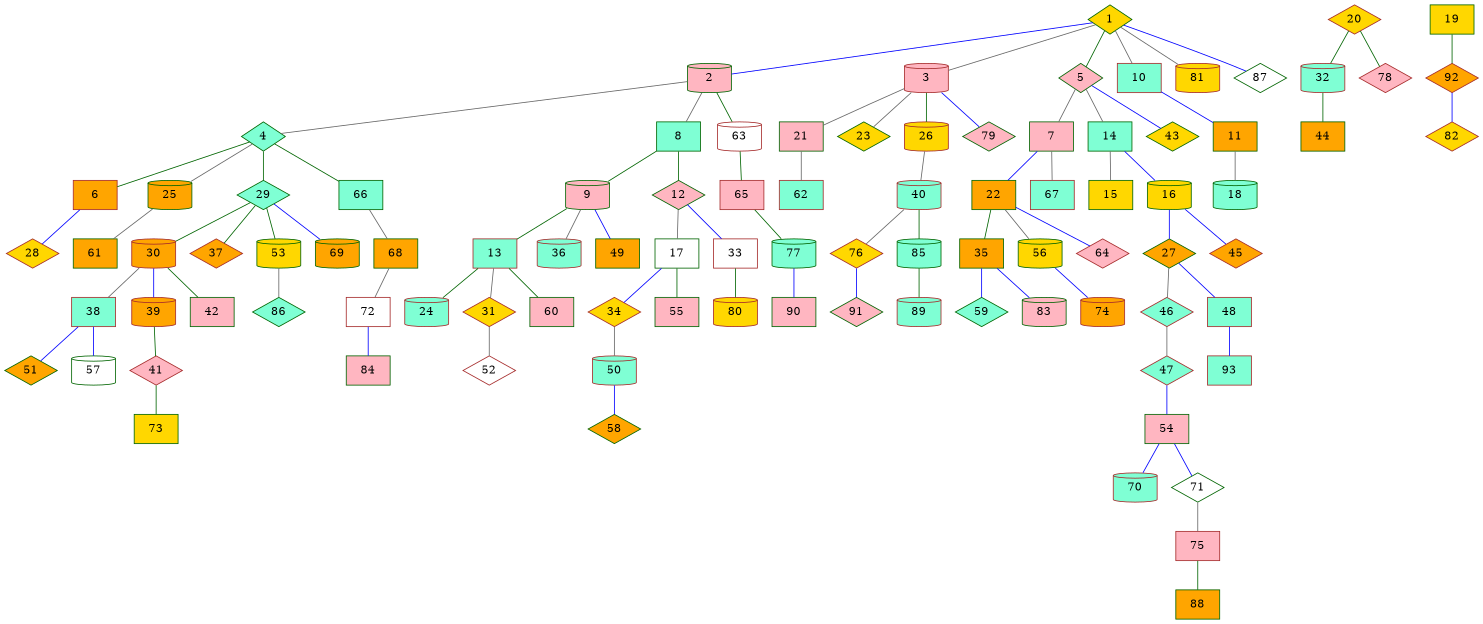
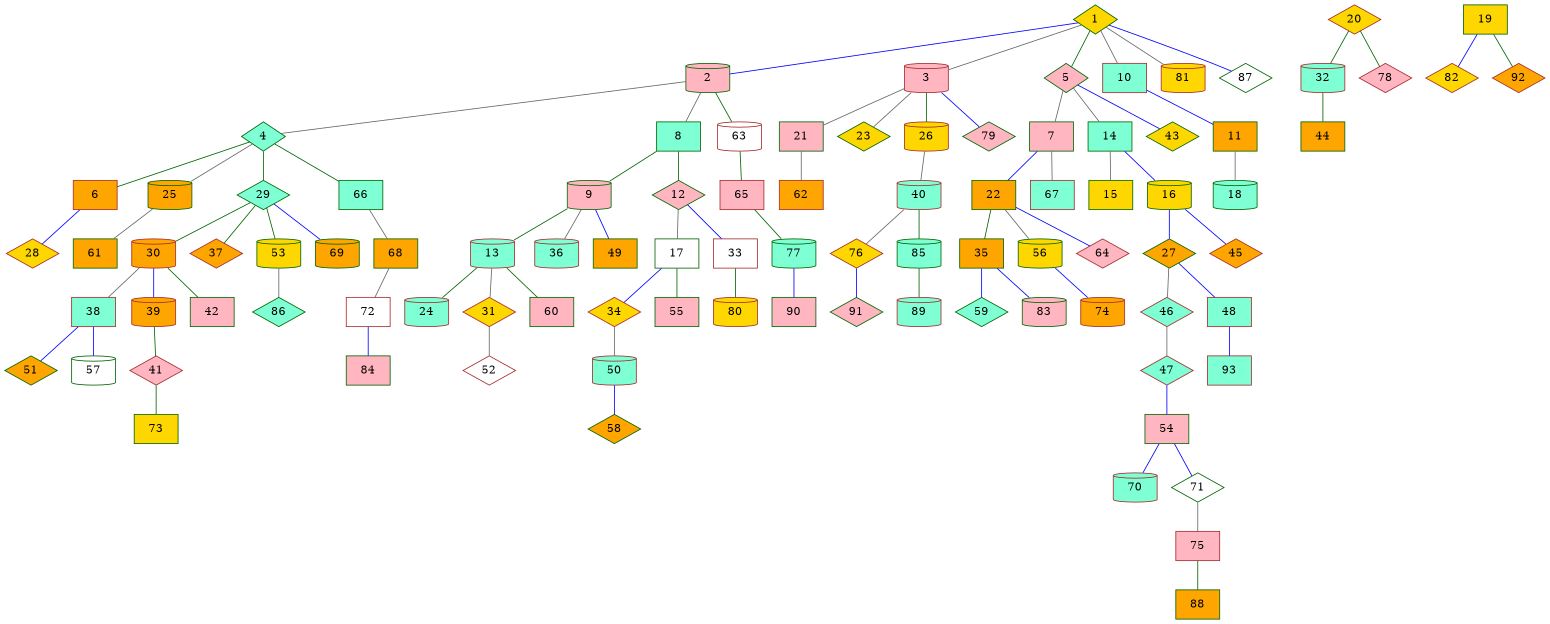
(1452, 107) -> (1468, 51)
(801, 195) -> (801, 195)
(495, 254) -> (493, 254)
